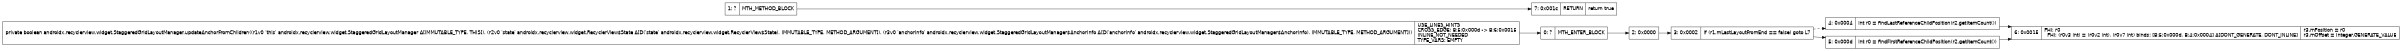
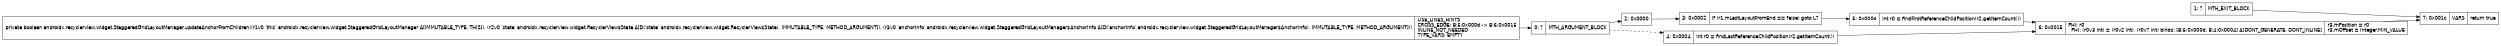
(768, 9) -> (2229, 9)
(1573, 9) -> (2458, 18)
none -> (2400, 21)
(1818, 29) -> (1635, 31)
(1581, 33) -> (1578, 28)
(2350, 35) -> (2366, 30)
